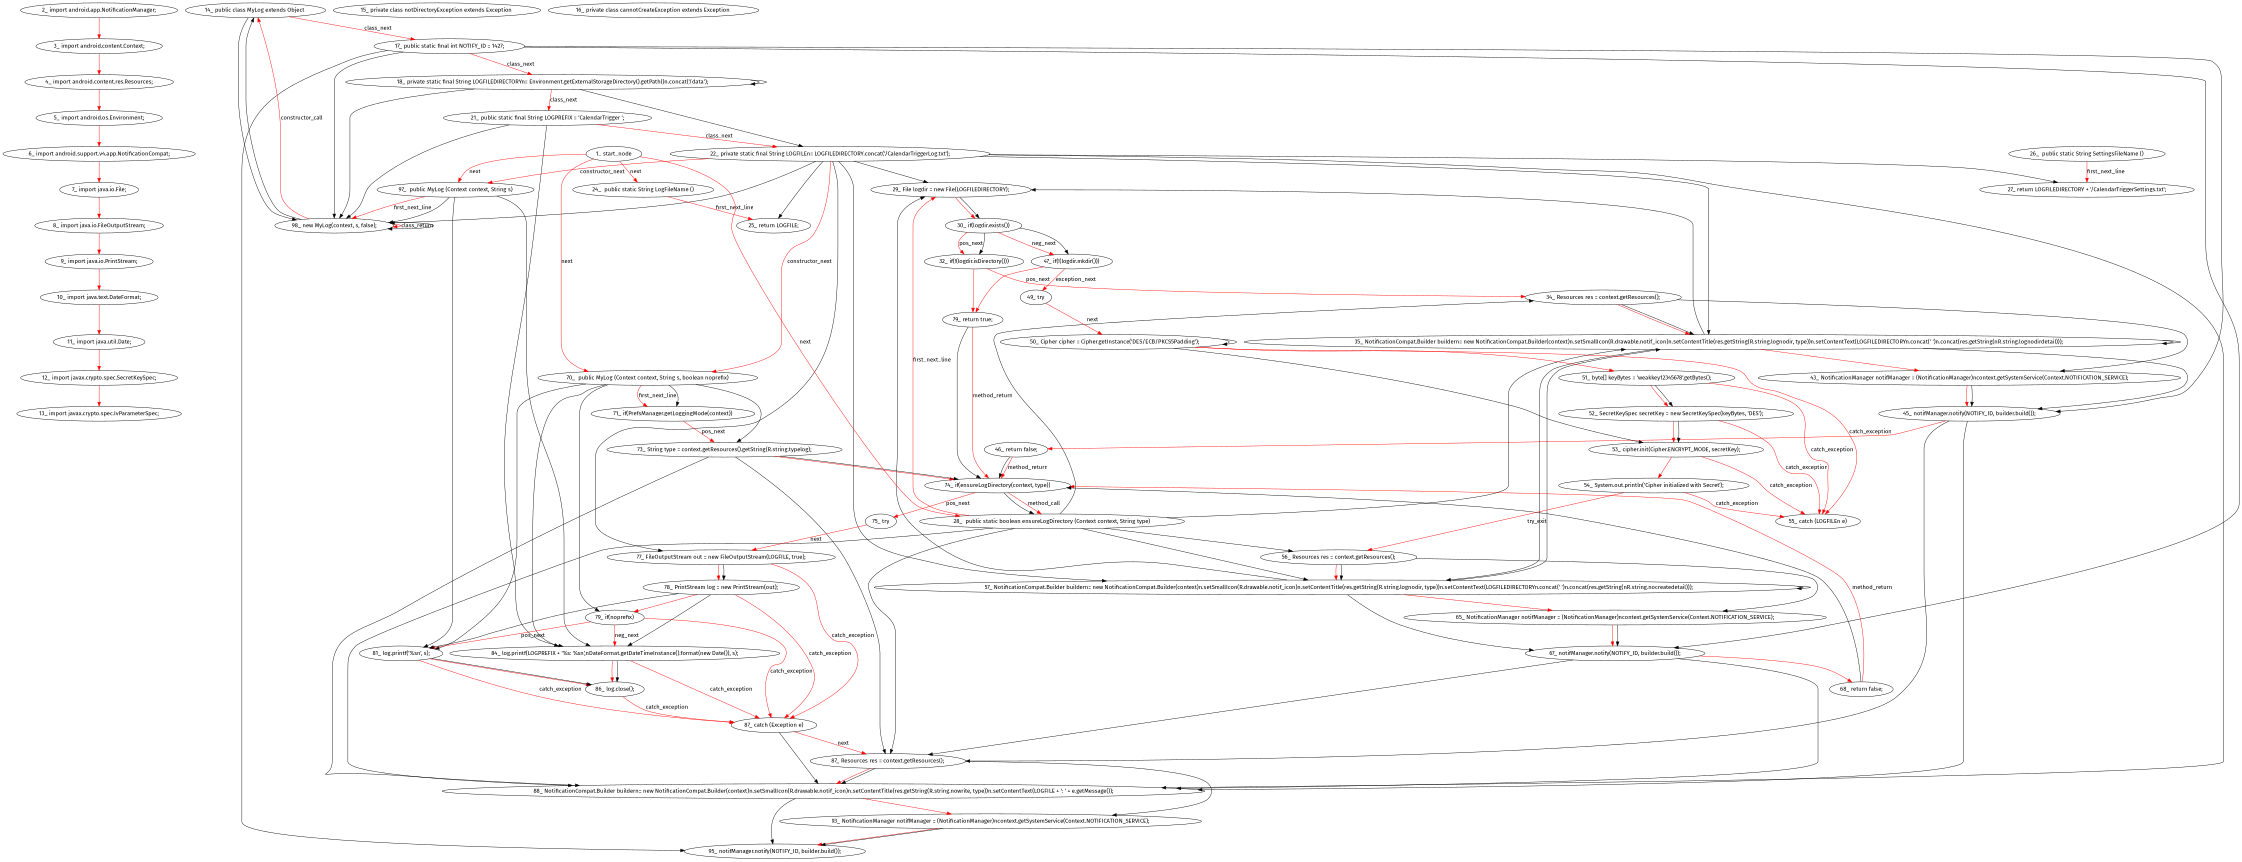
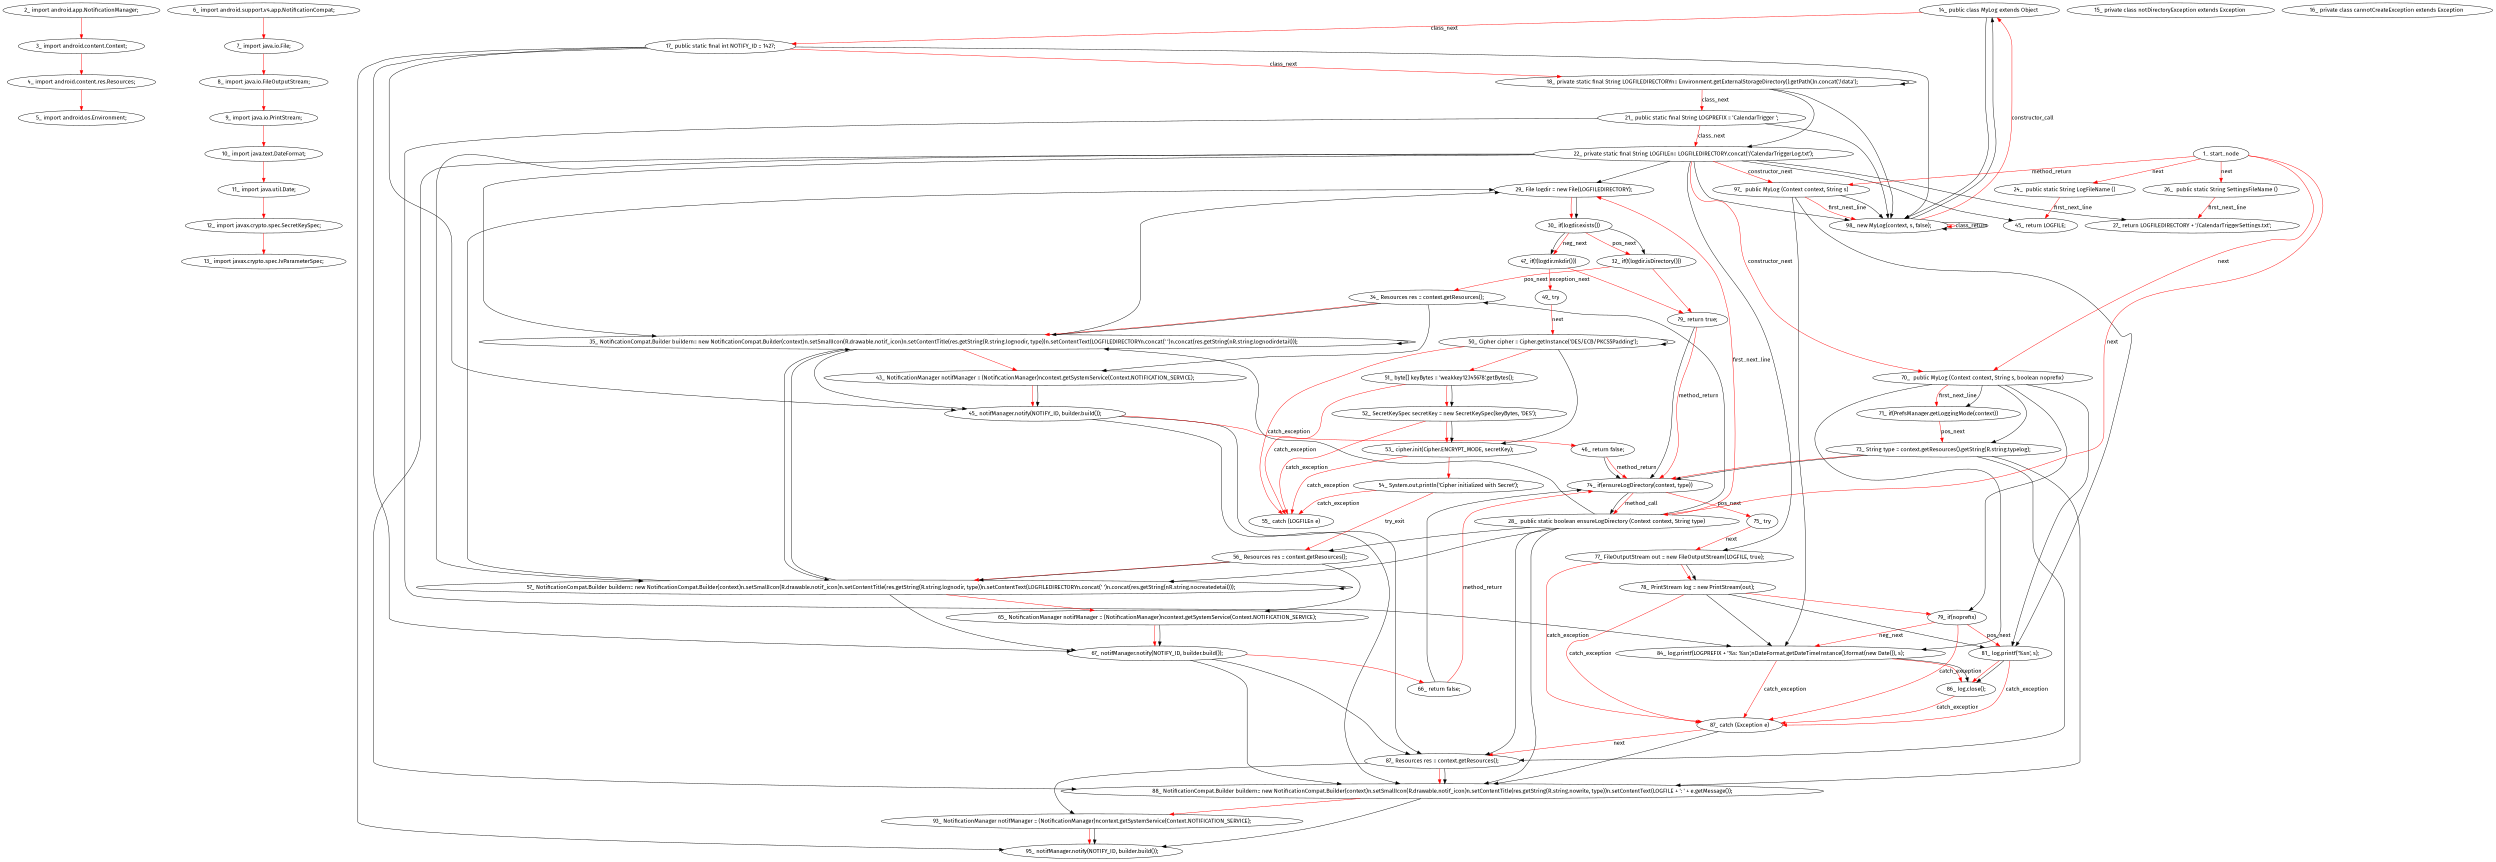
(99, 134) -> none
none -> (2221, 170)
(475, 172) -> (2052, 172)
(774, 226) -> (2040, 226)
(1861, 689) -> (1439, 689)
